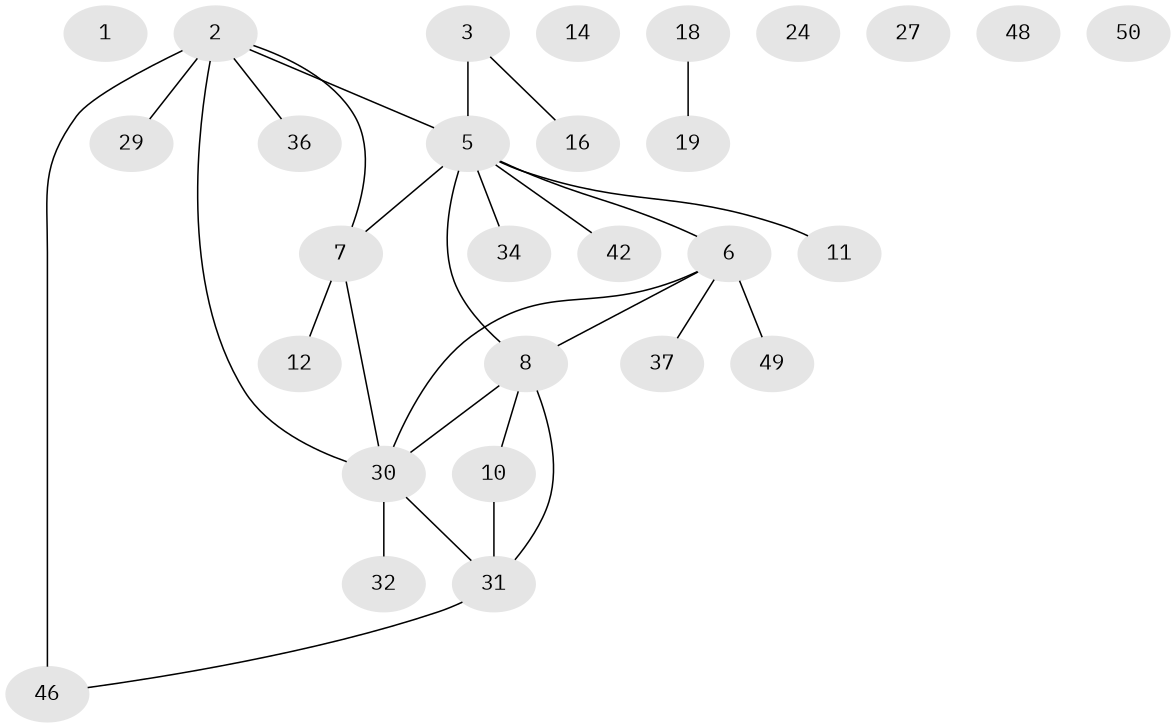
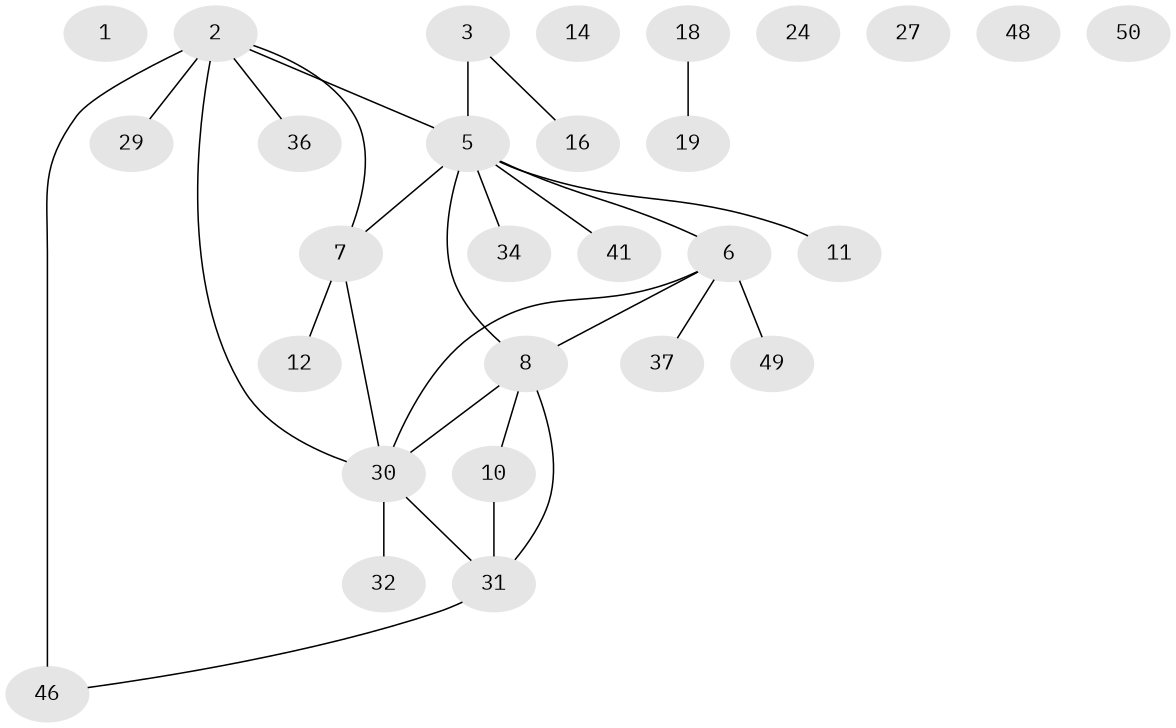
(619, 254) -> (619, 254)
